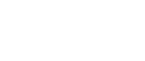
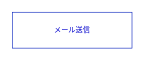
none -> (72, 30)
